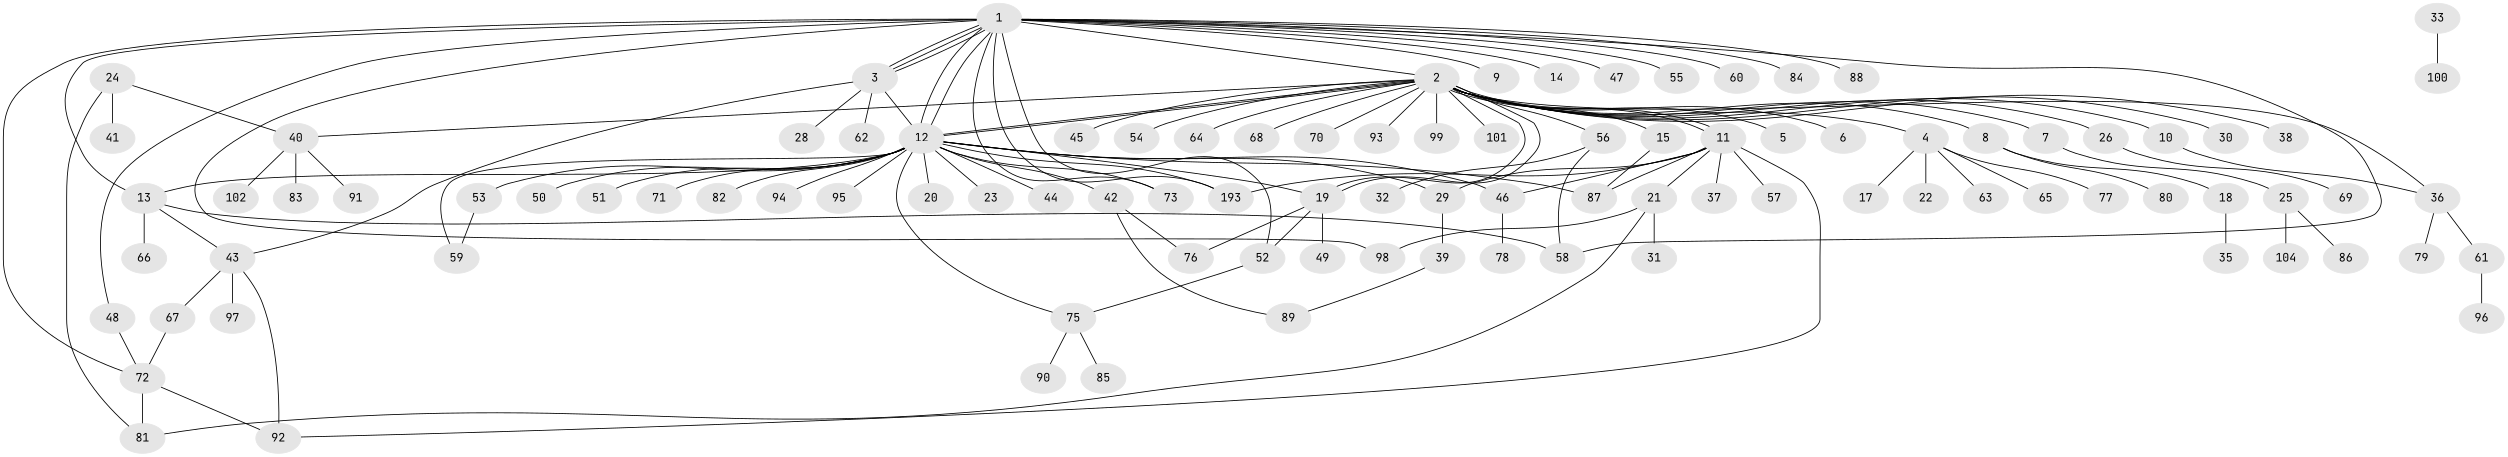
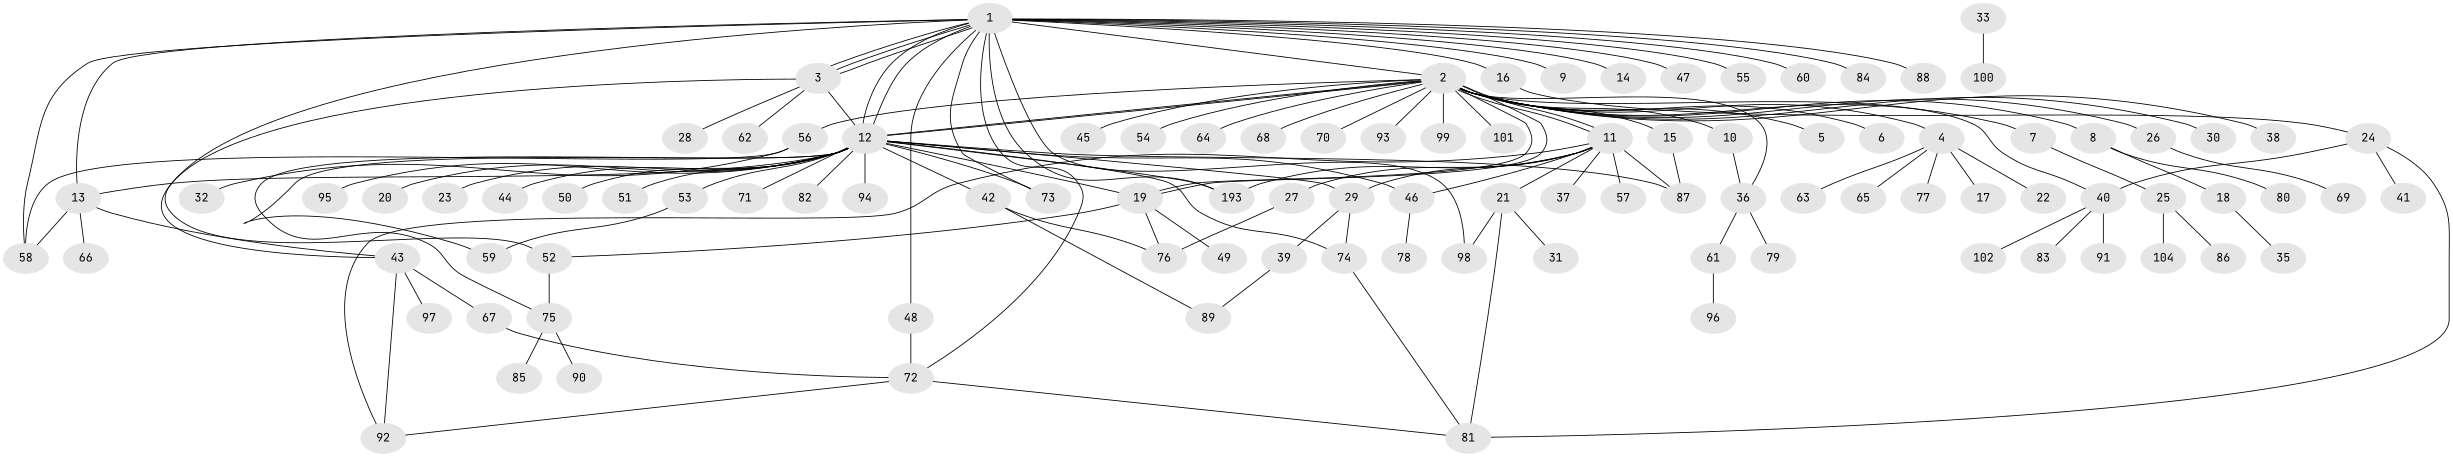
none -> (1503, 78)
none -> (1292, 198)
none -> (1344, 258)
